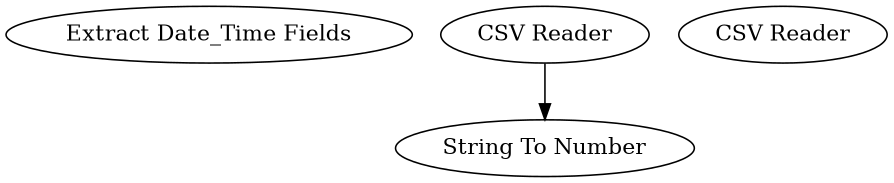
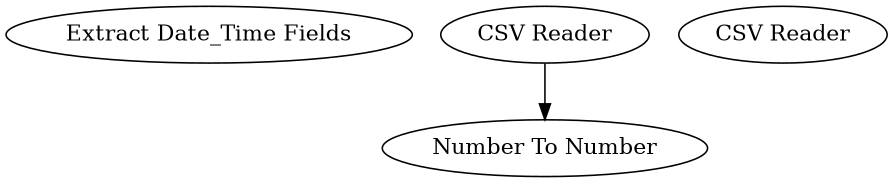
(545, 148) -> (545, 148)
